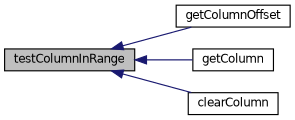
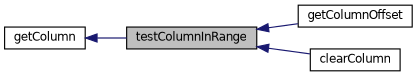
(170, 60) -> (112, 38)
